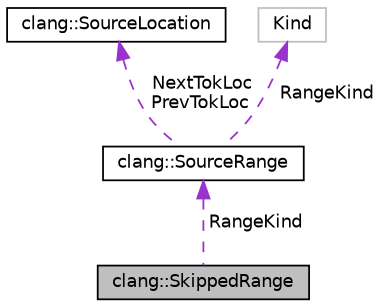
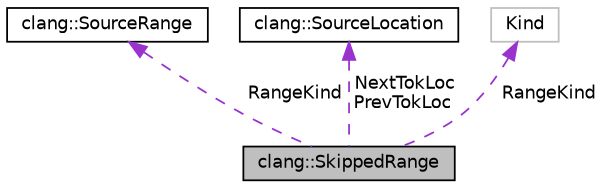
(258, 107) -> (464, 113)
(143, 108) -> (349, 103)
